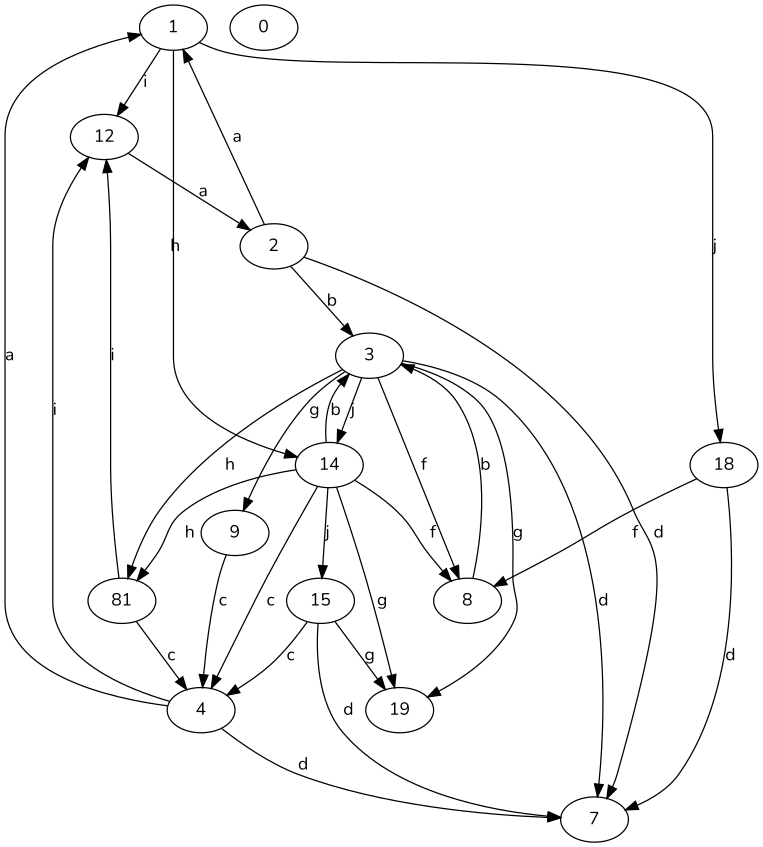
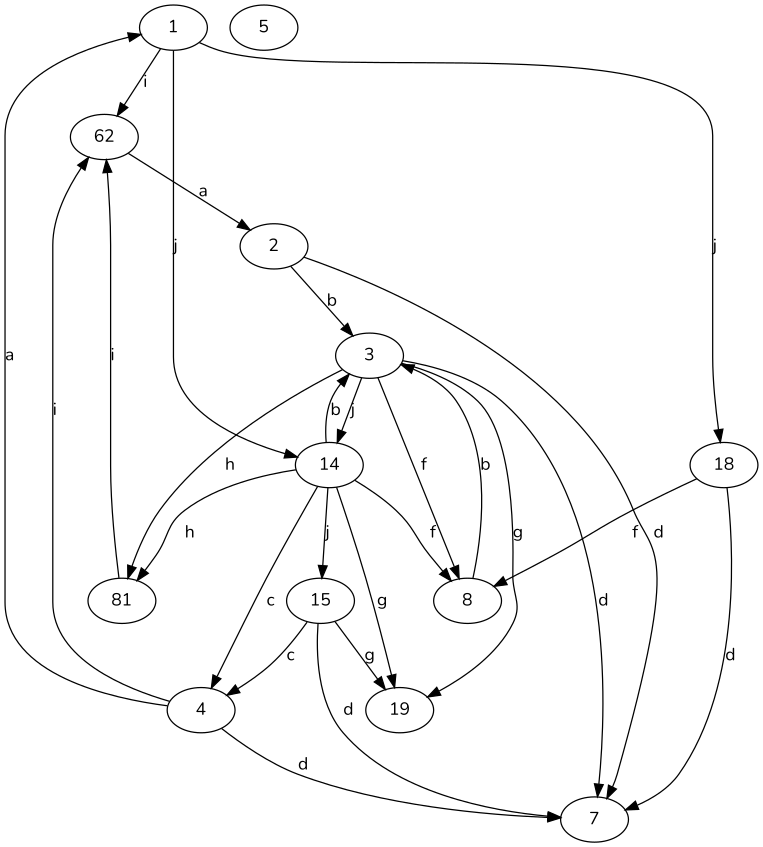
(264, 28) -> (264, 28)
(104, 137) -> (104, 137)
(226, 143) -> none
(176, 246) -> (176, 246)
(235, 533) -> none
(158, 650) -> none
